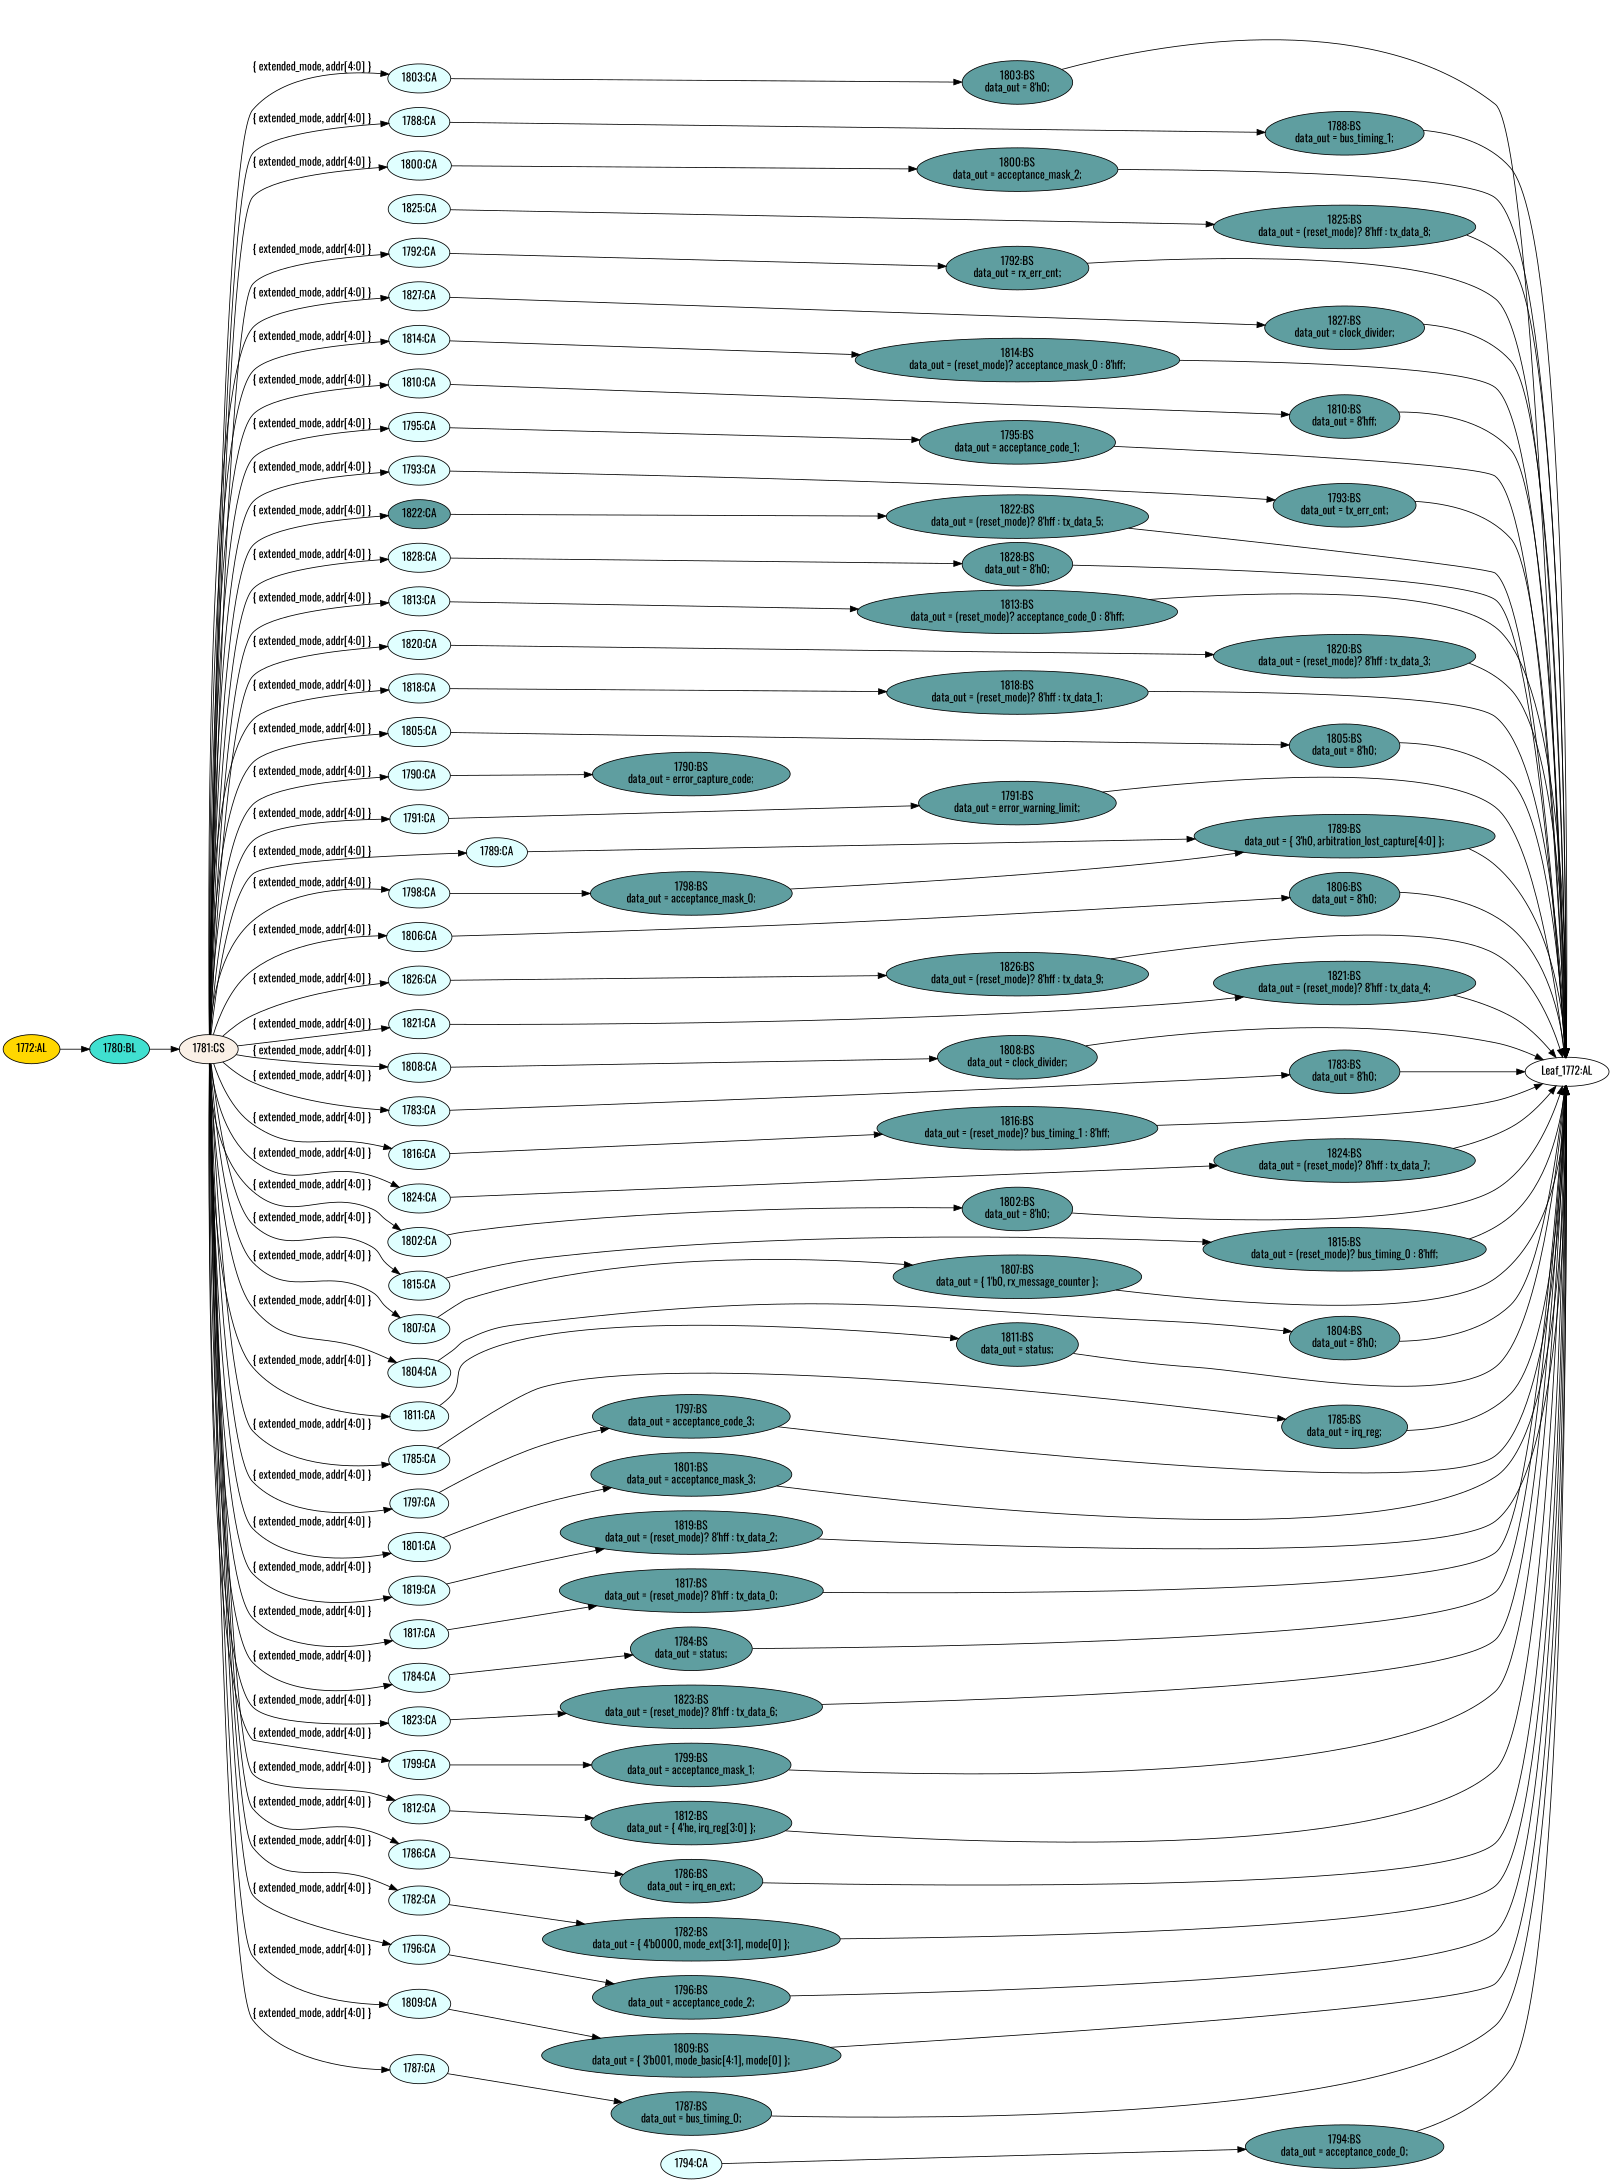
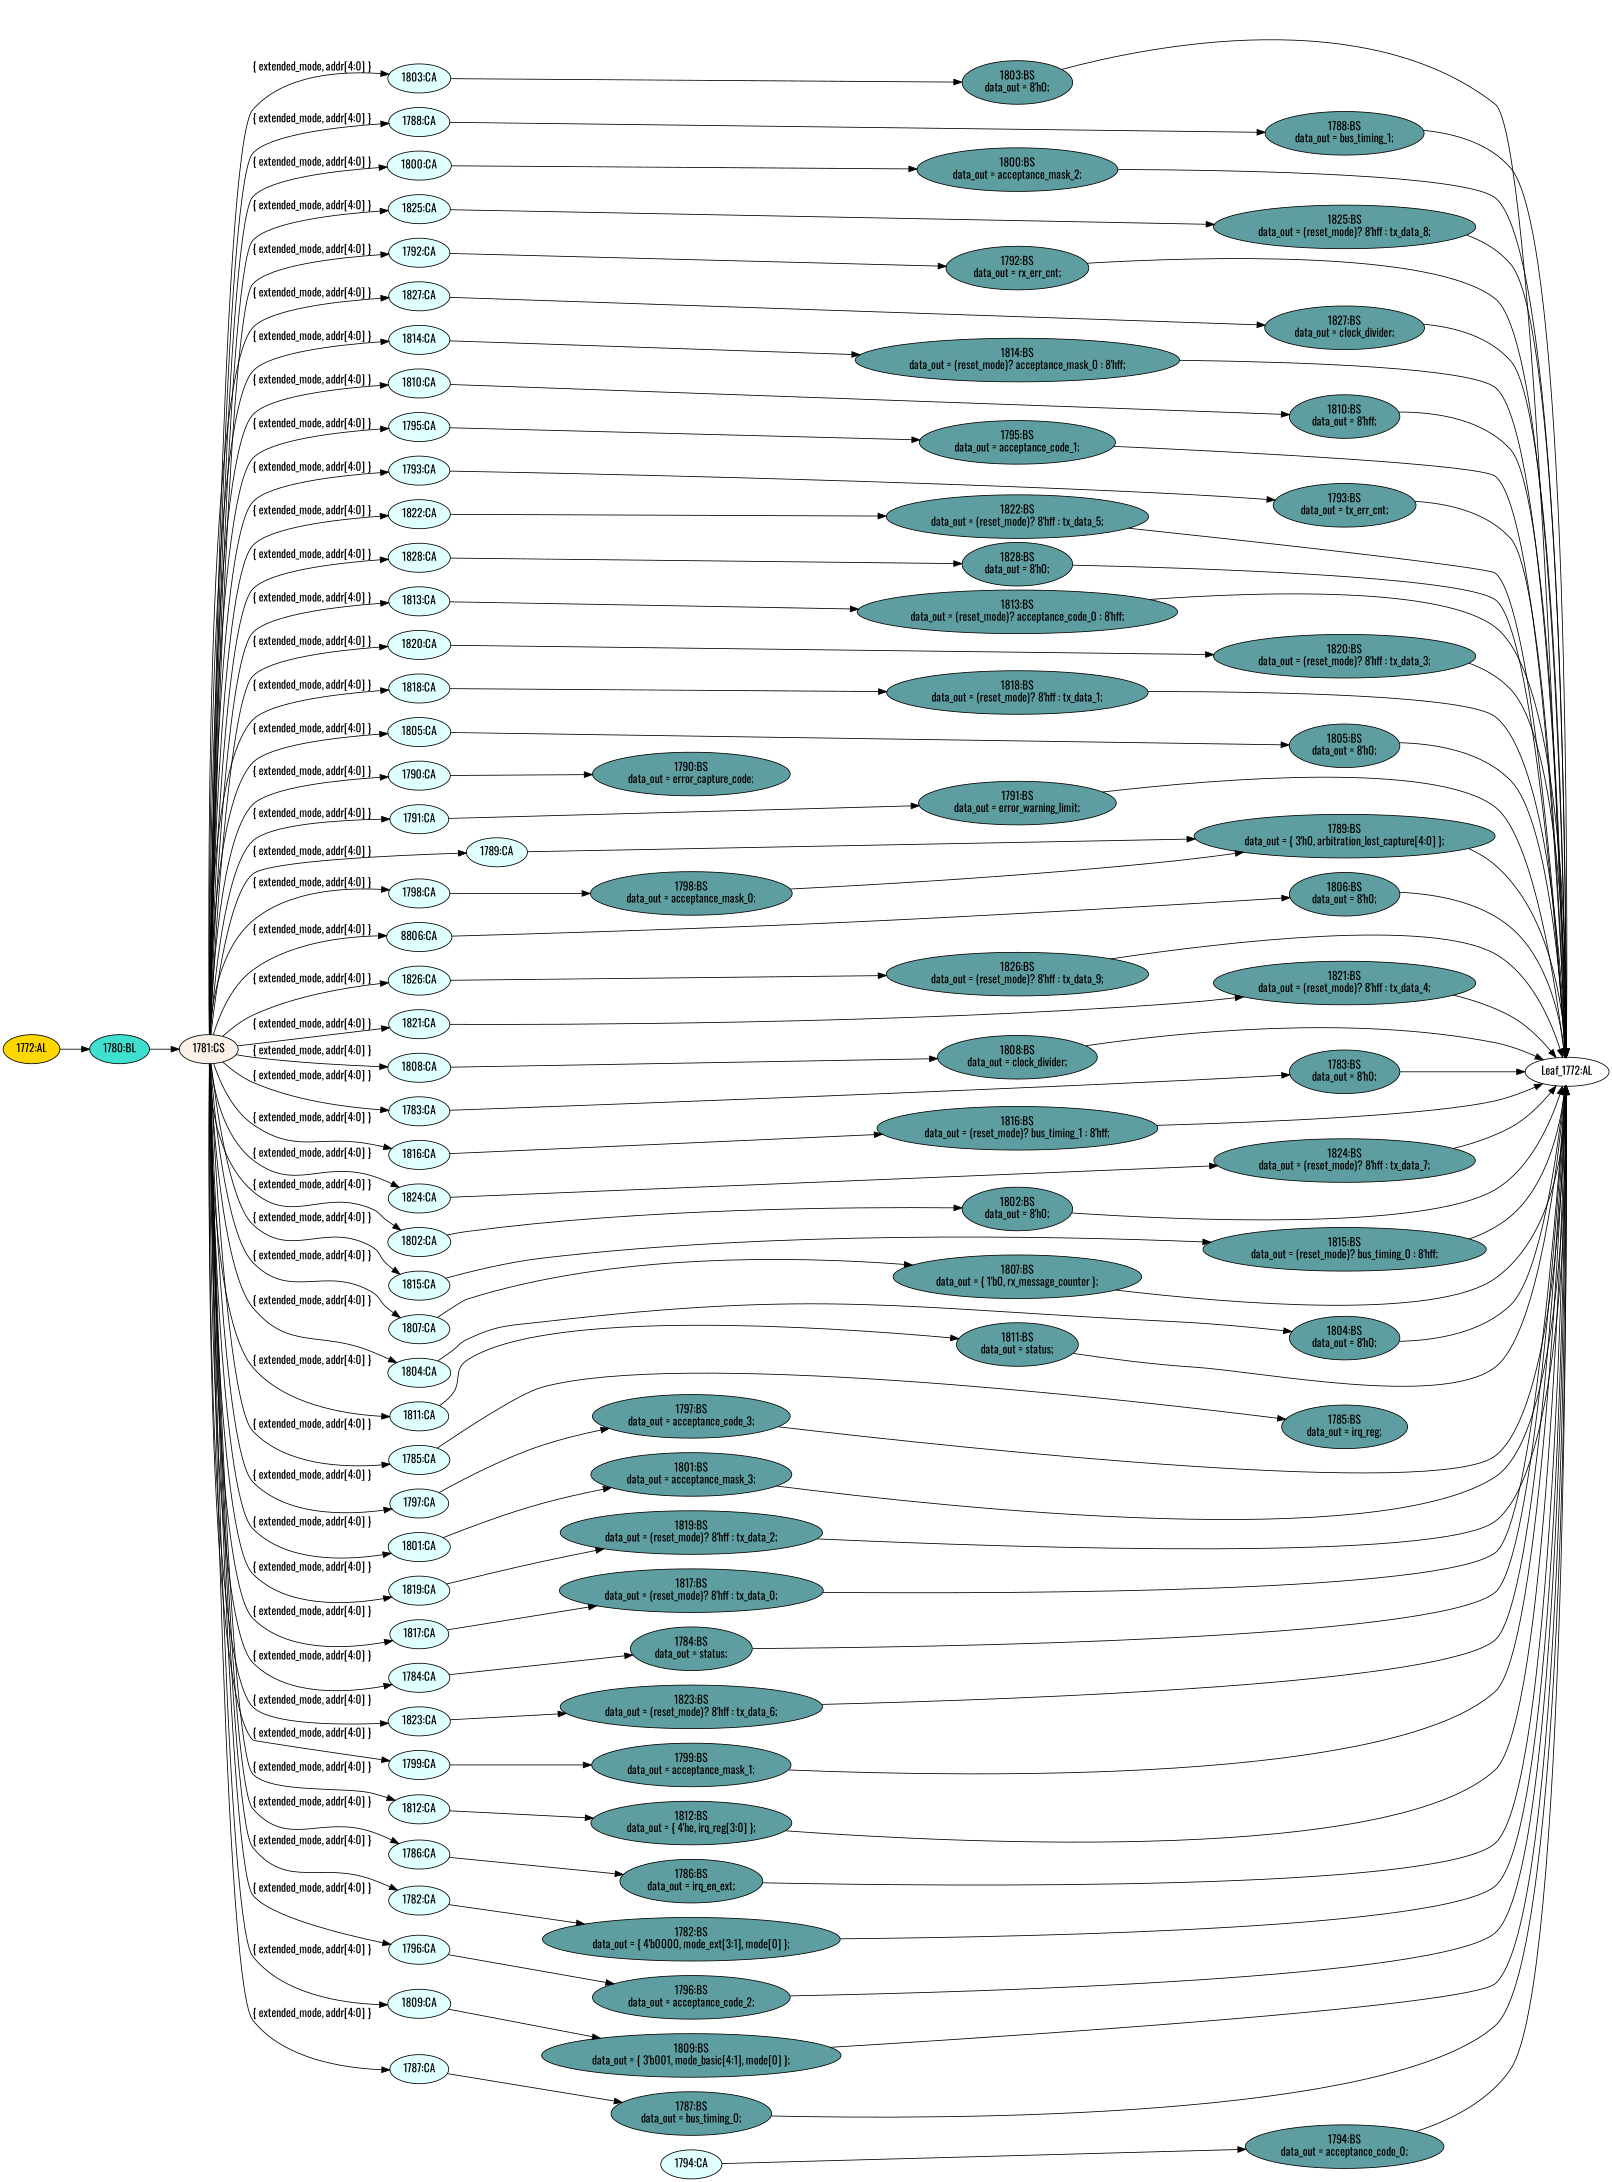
(419, 514) -> (419, 514)
none -> (224, 570)
(419, 937) -> (419, 937)
(1537, 1334) -> none
